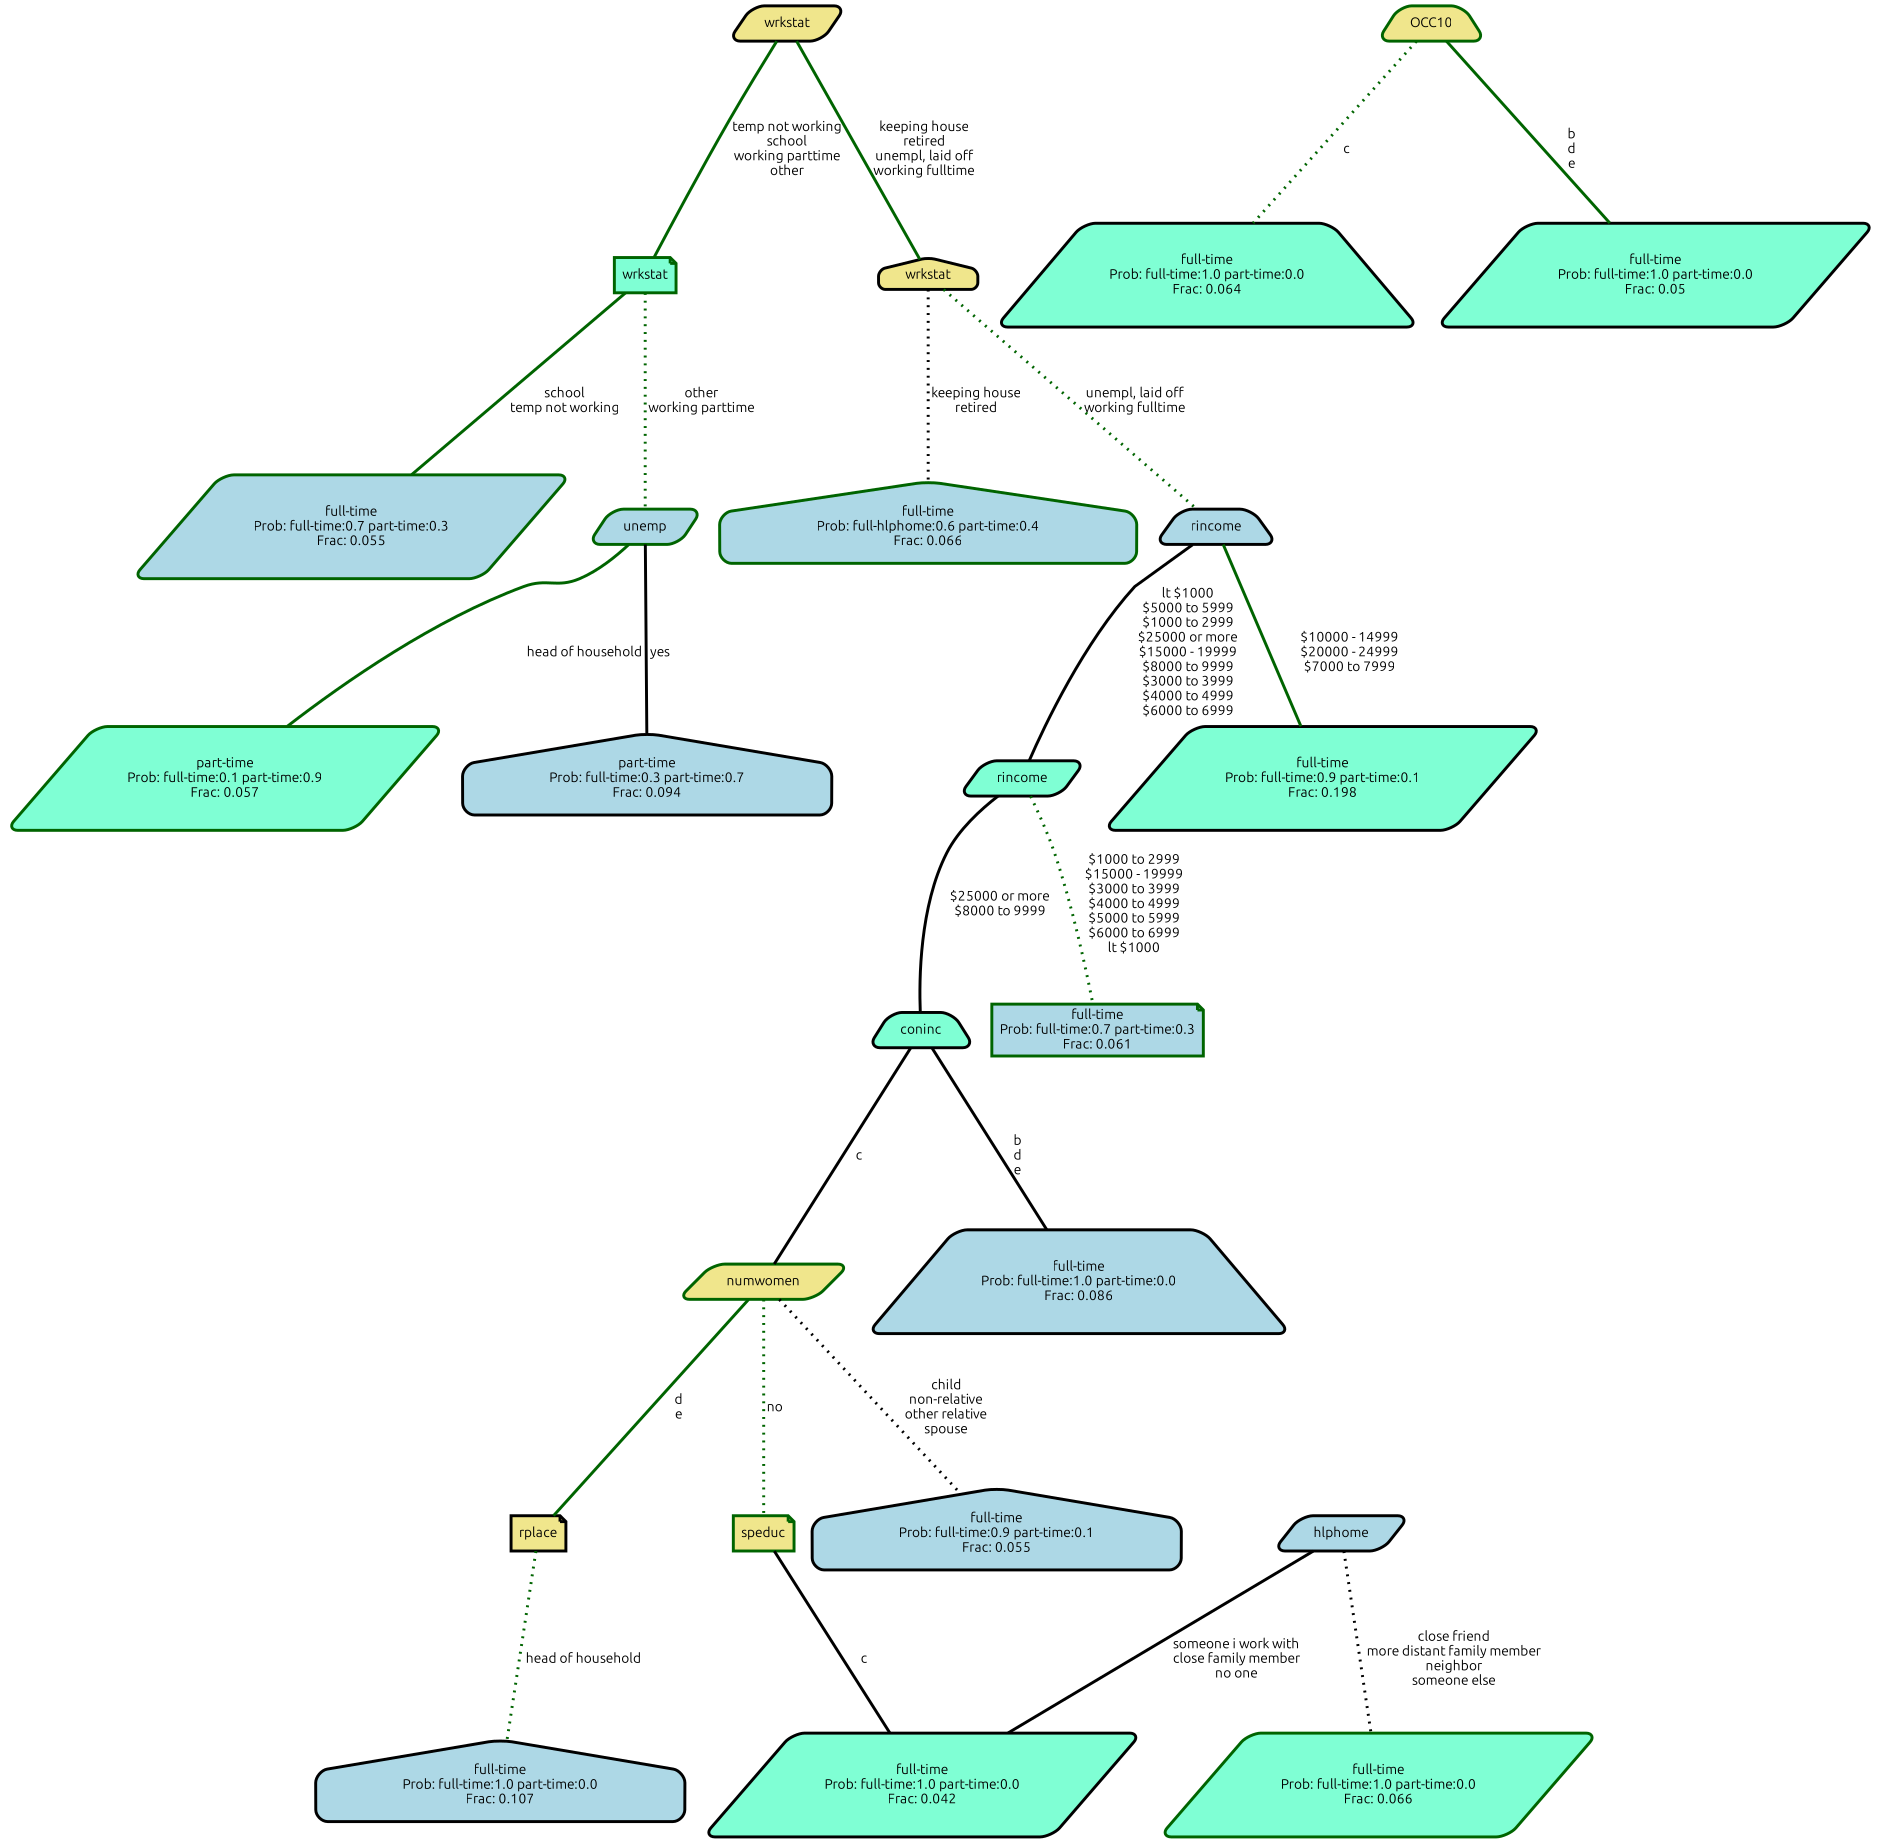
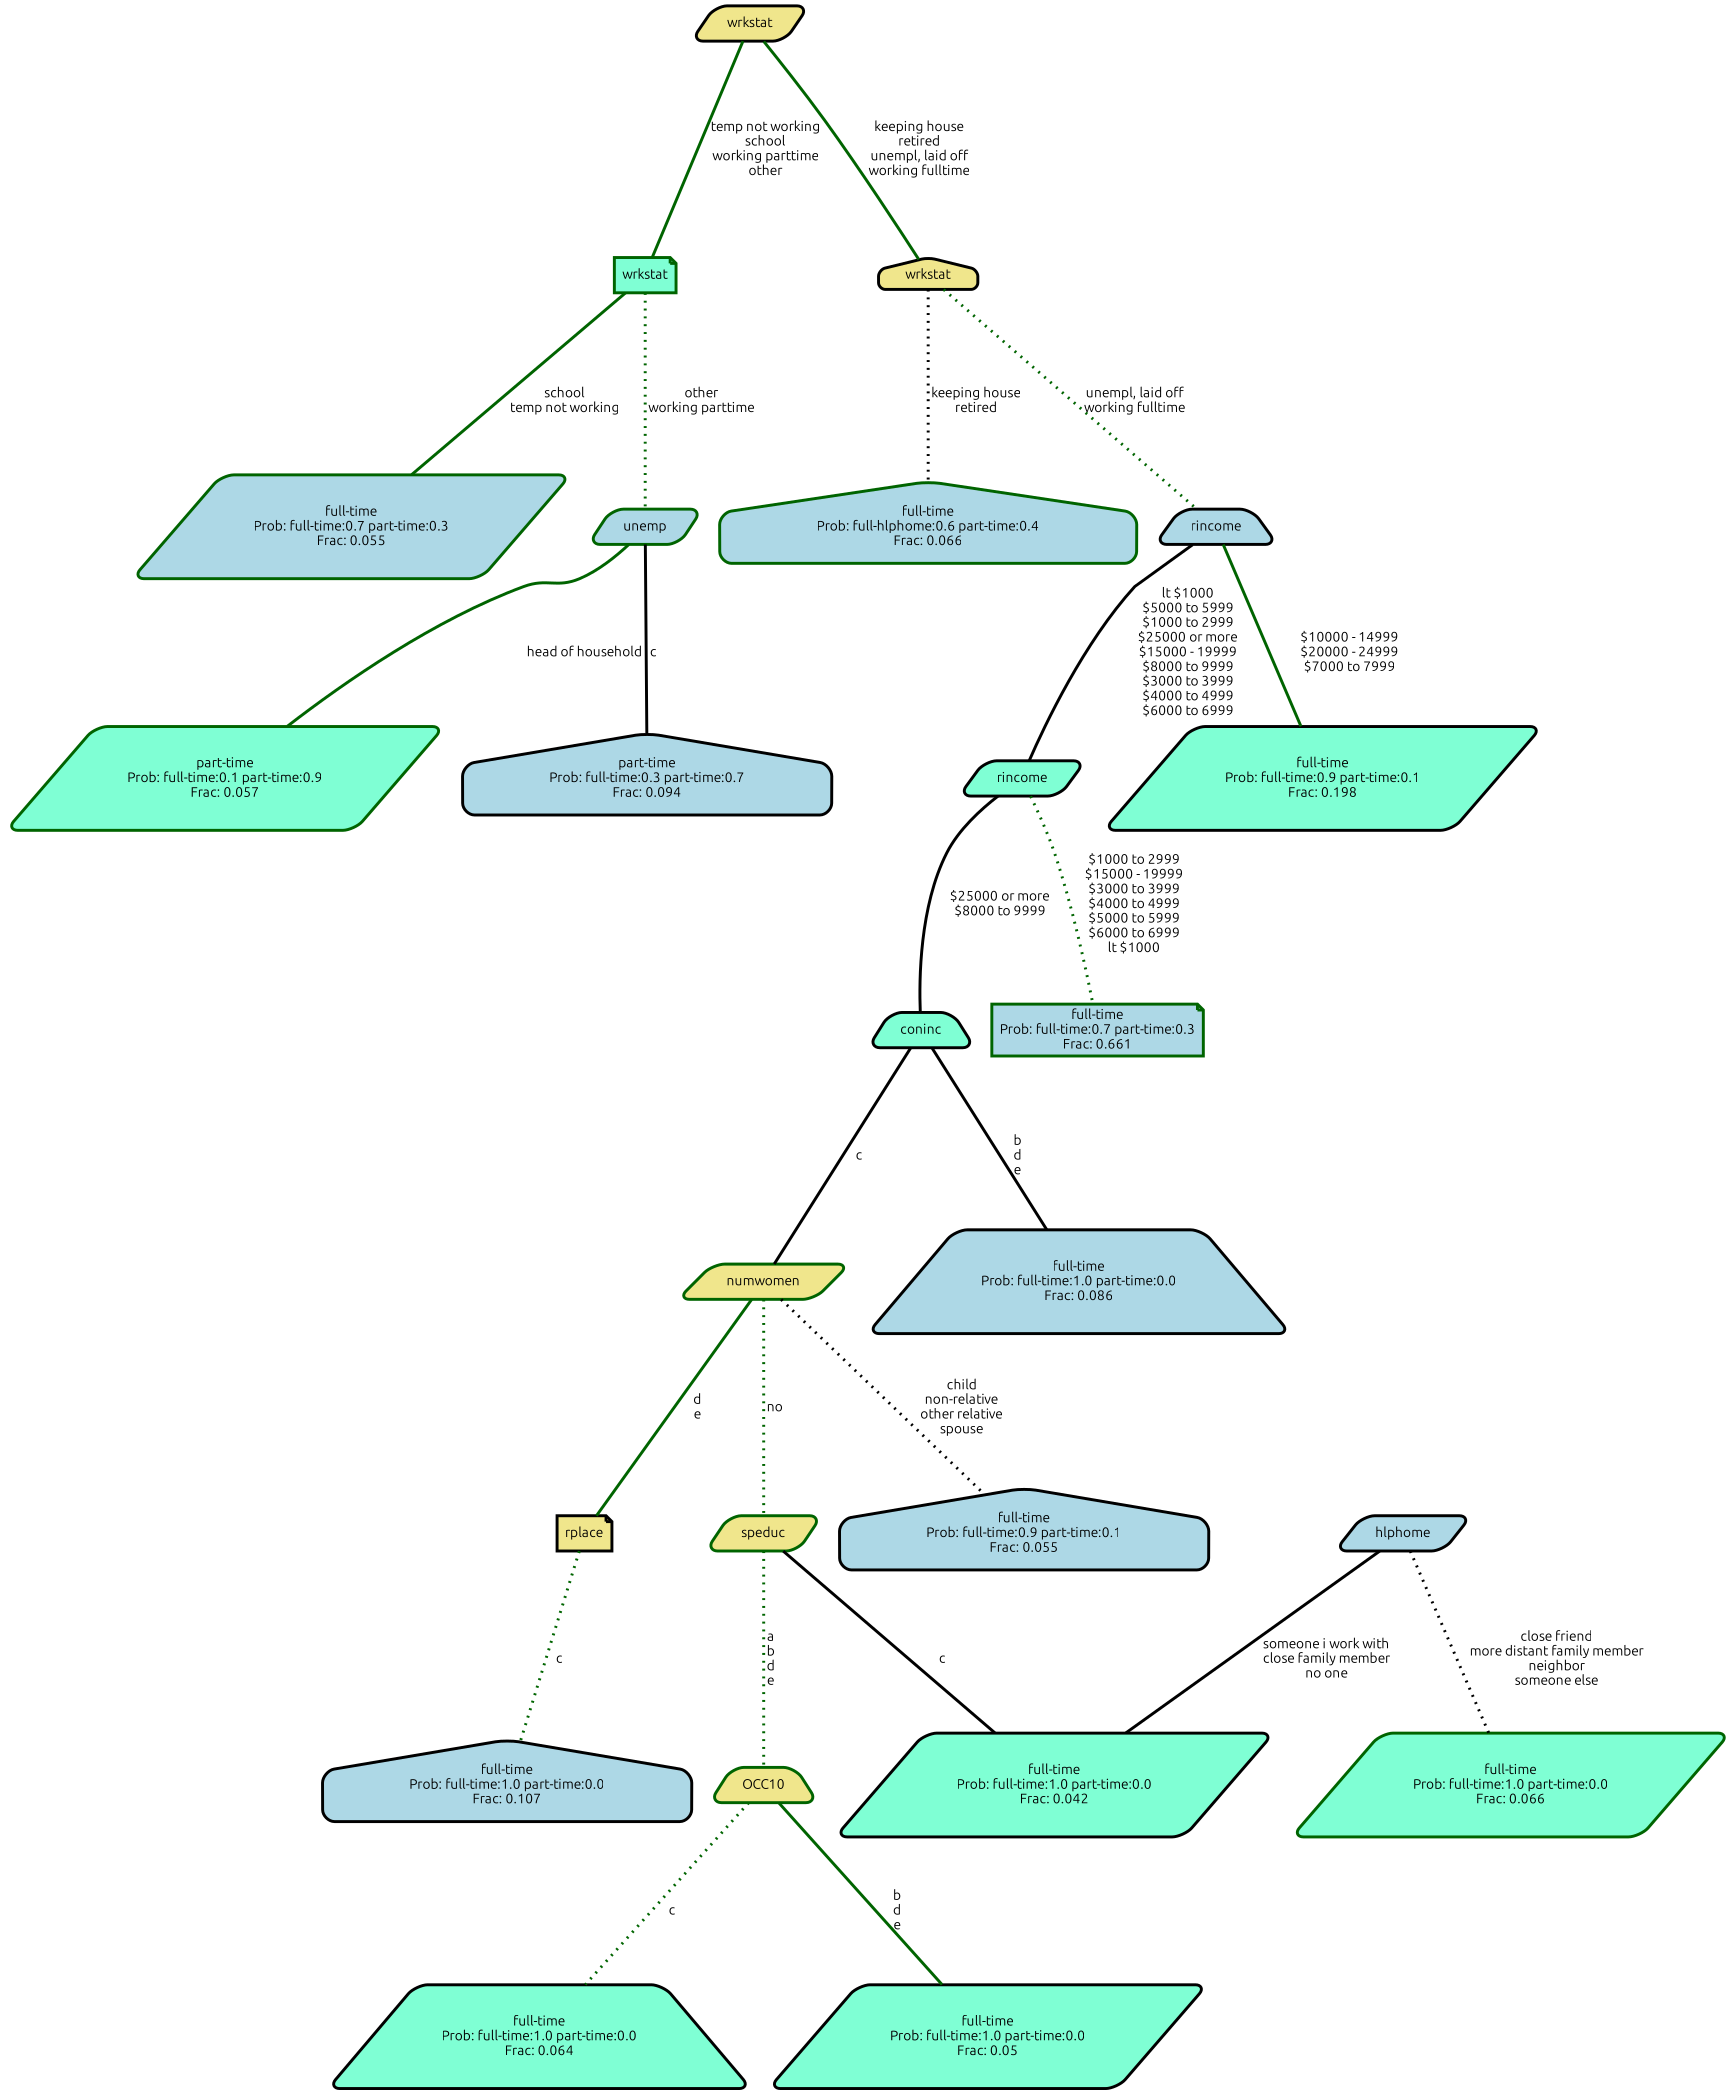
(659, 653) -> (652, 653)
(1098, 1030) -> (1098, 1030)
(764, 1533) -> (764, 1533)
(582, 1659) -> (558, 1659)
none -> (764, 1659)
